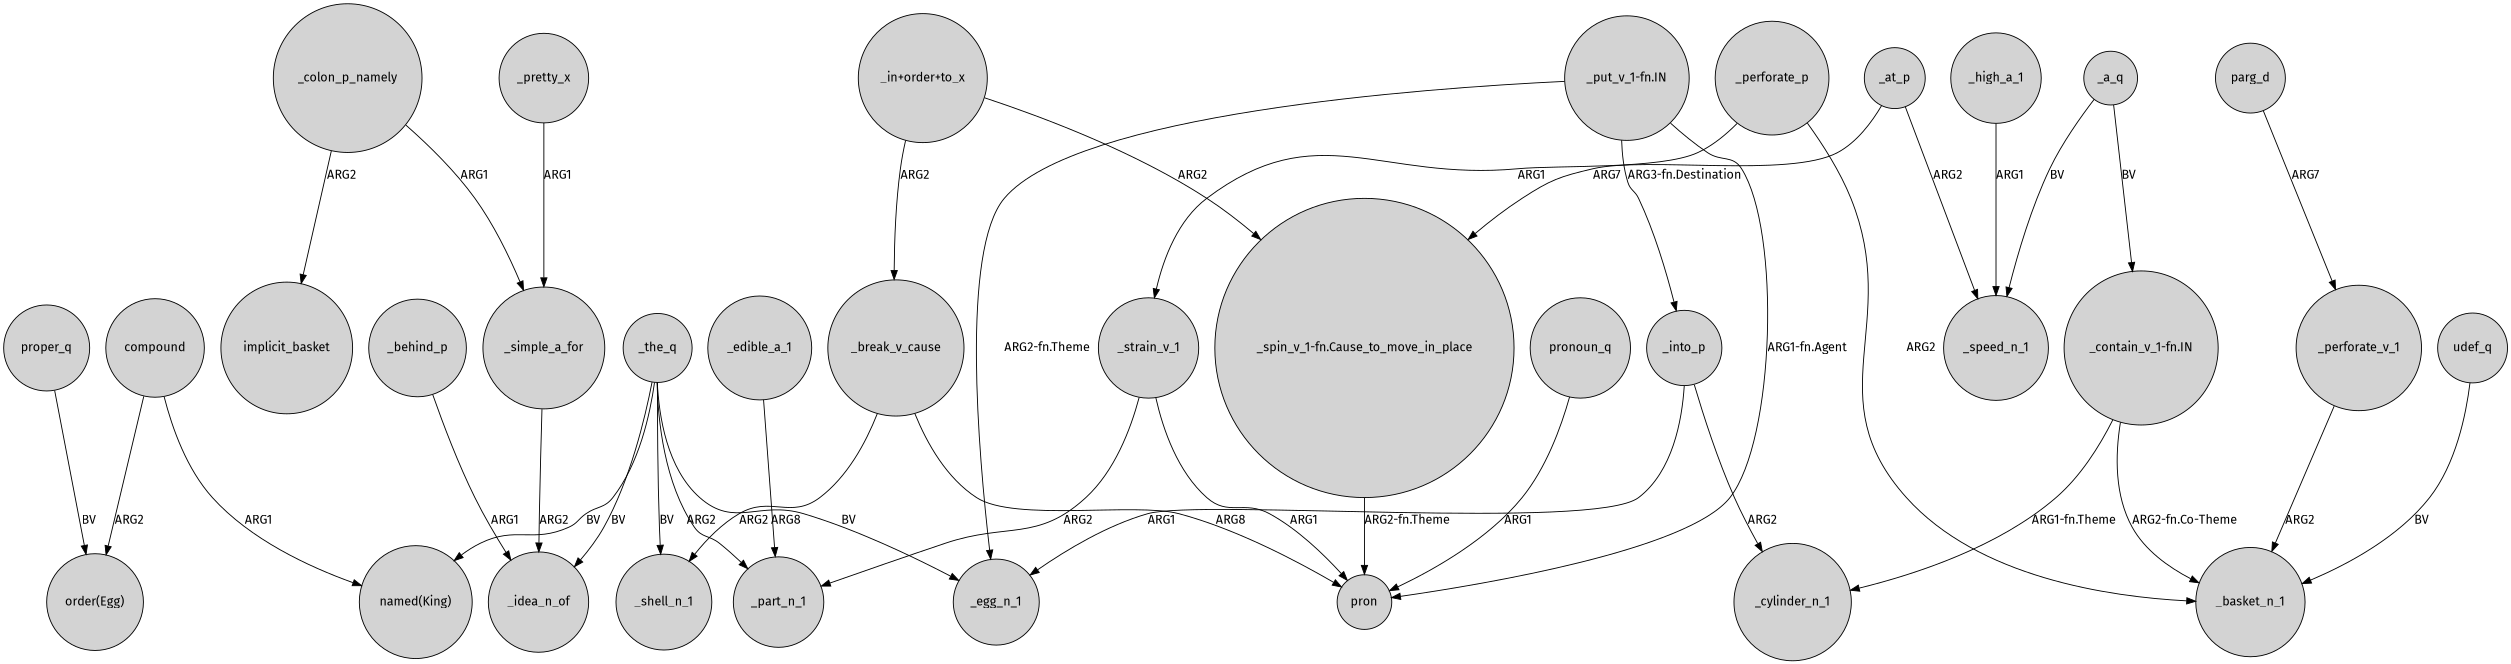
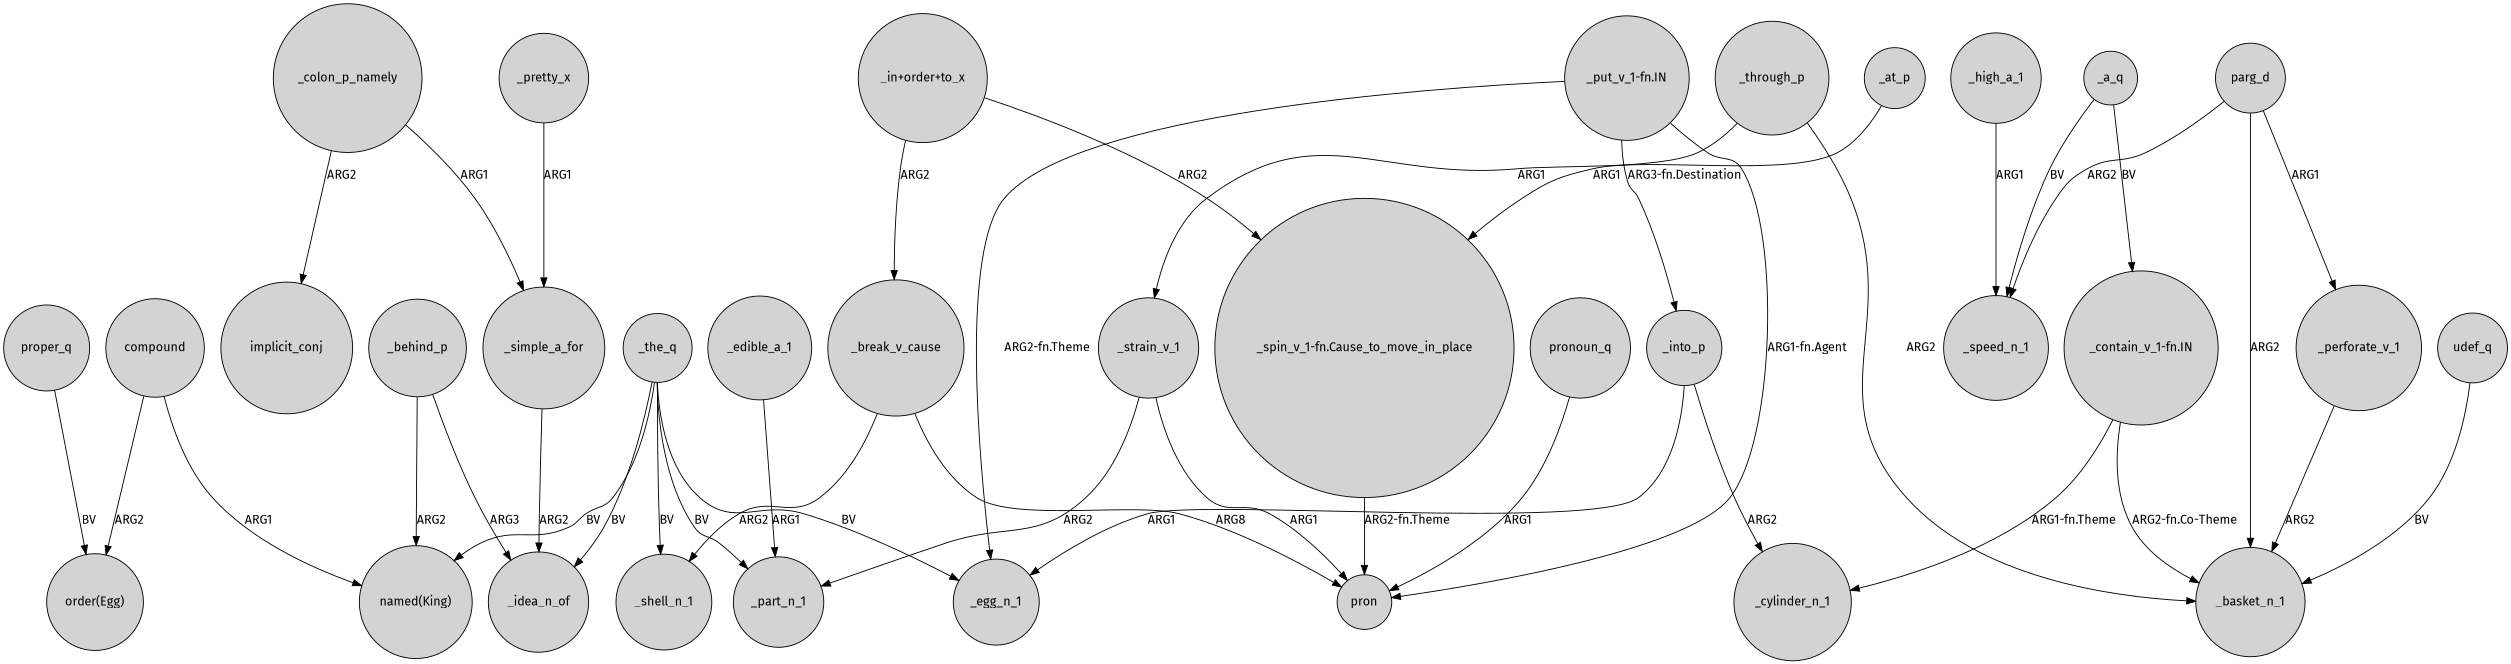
(1772, 78) -> (1772, 78)
(1607, 175) -> (1607, 175)
(2306, 175) -> (2306, 175)
(1940, 199) -> (2092, 166)
none -> (2250, 326)
(287, 348) -> (287, 348)
none -> (417, 467)
(505, 520) -> (505, 520)
(702, 520) -> (702, 520)
(786, 520) -> (786, 520)
